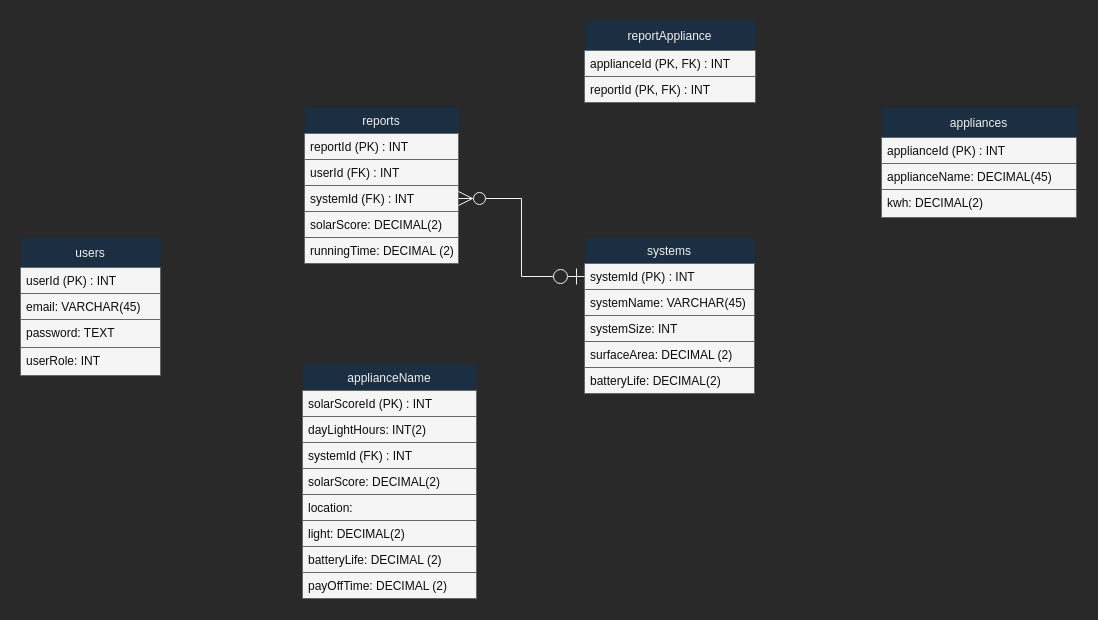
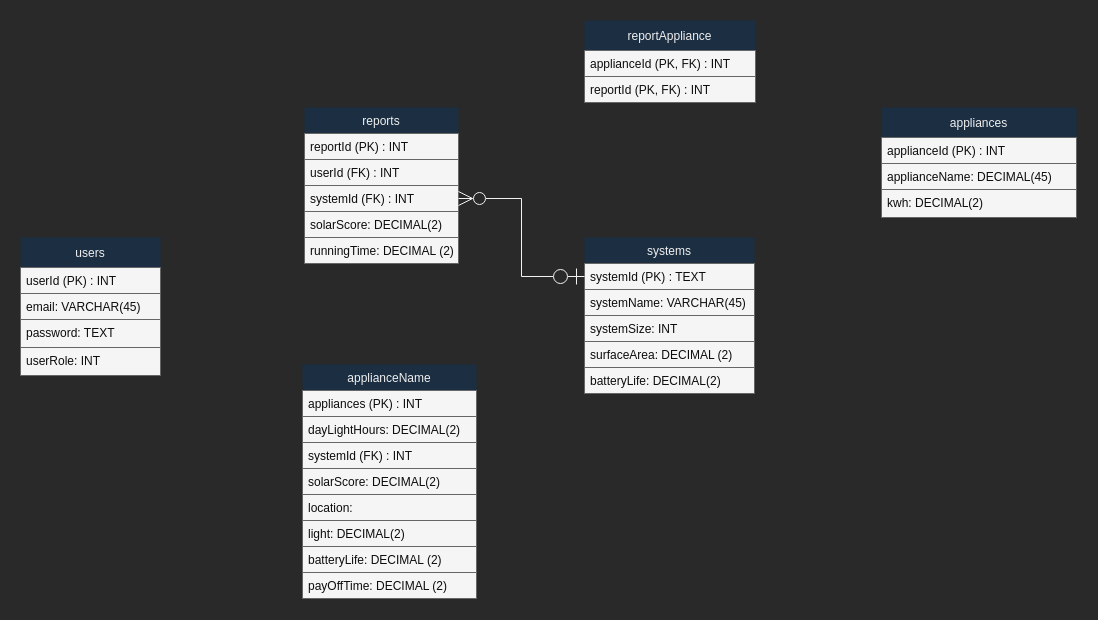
(648, 277) -> (651, 277)
(377, 404) -> (369, 404)
(374, 430) -> (387, 430)
